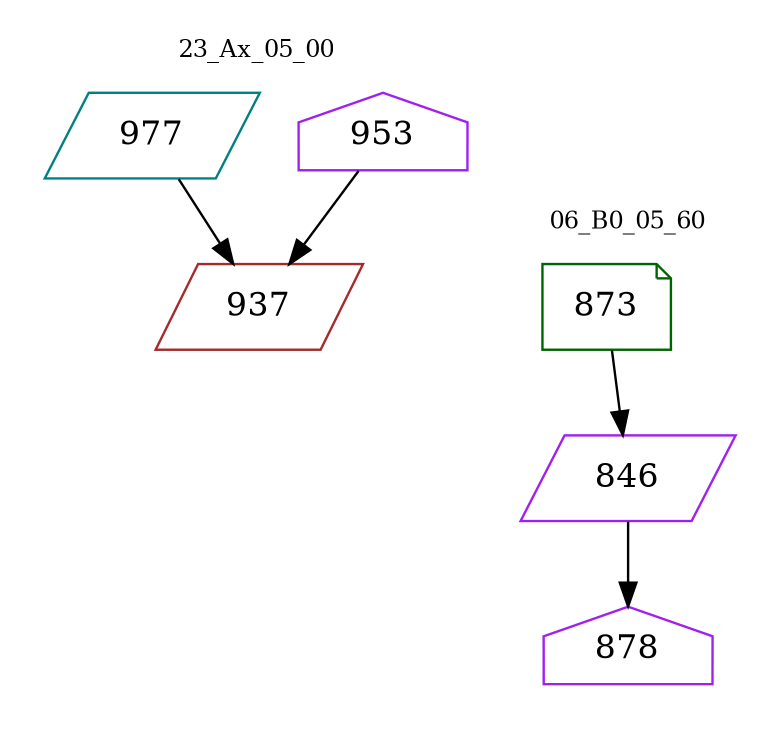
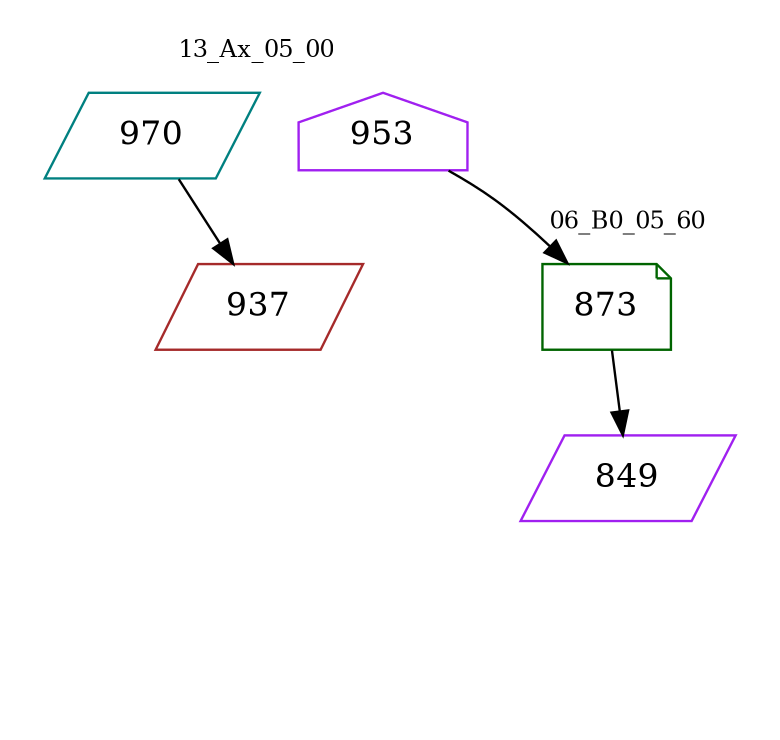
(257, 51) -> (257, 51)
(152, 136) -> (152, 136)
(331, 208) -> (519, 219)
(628, 478) -> (628, 478)
(628, 650) -> none
